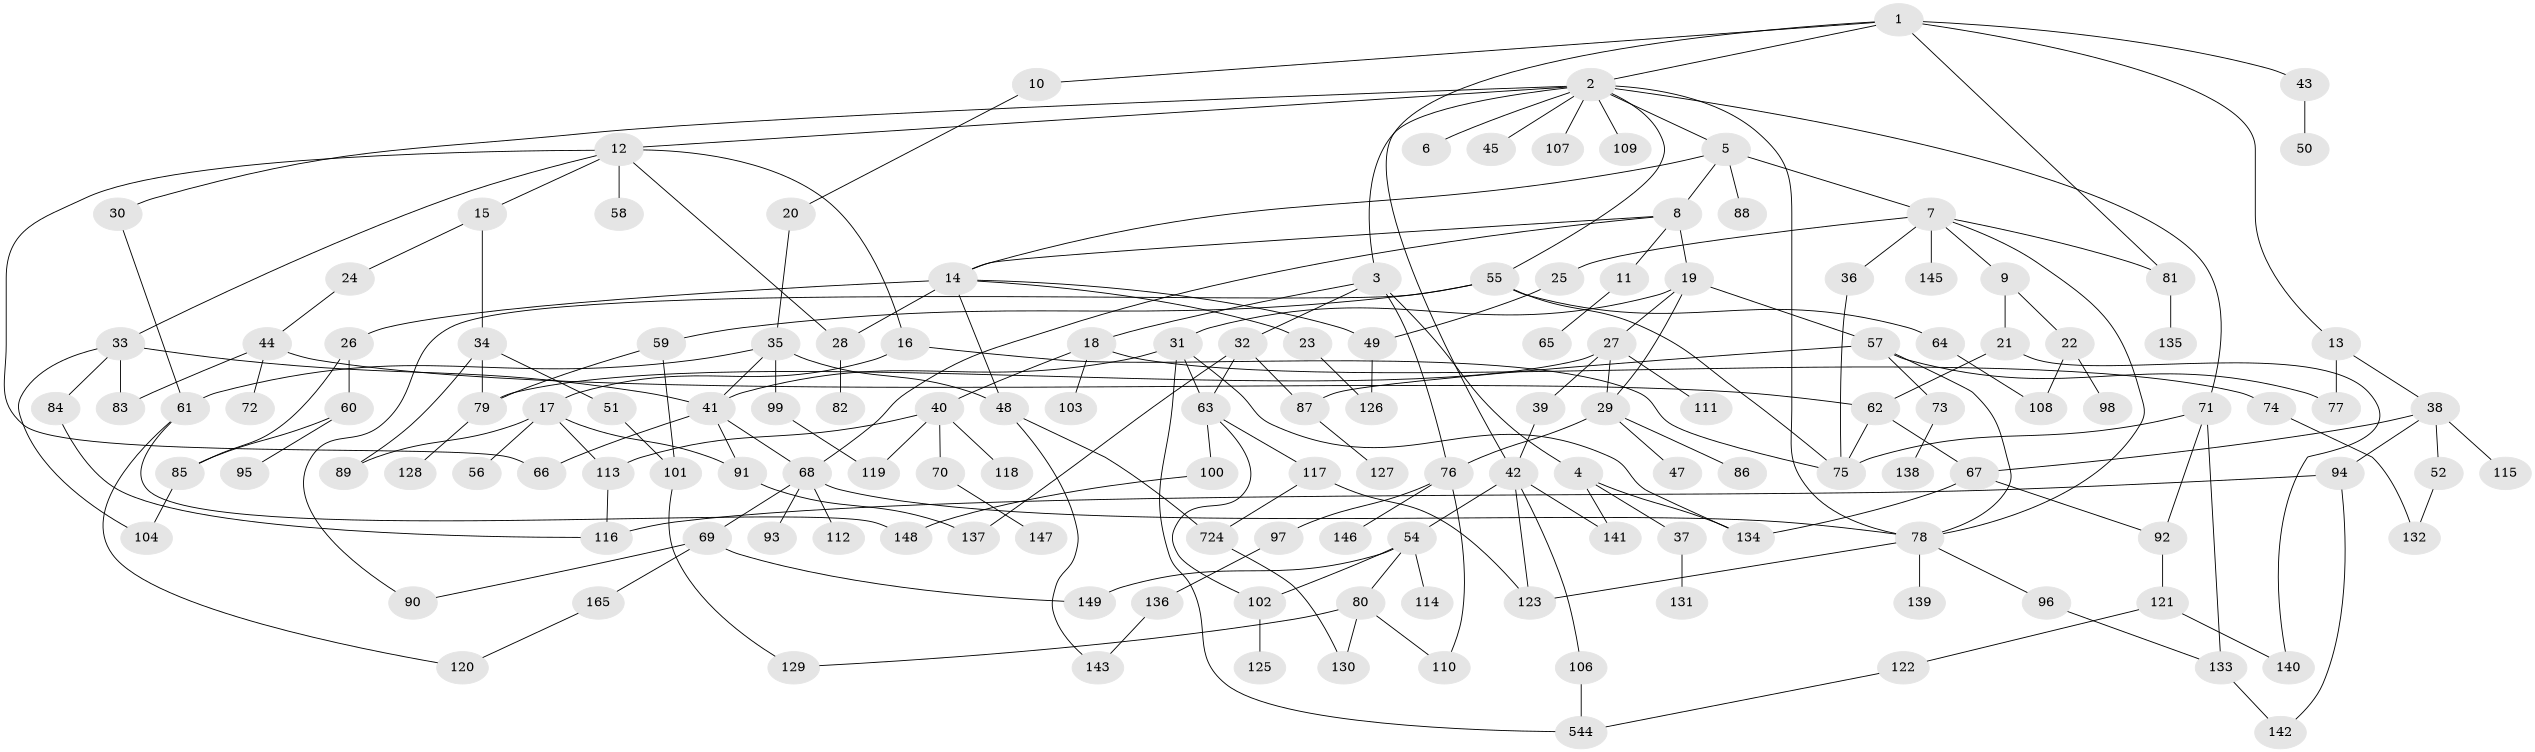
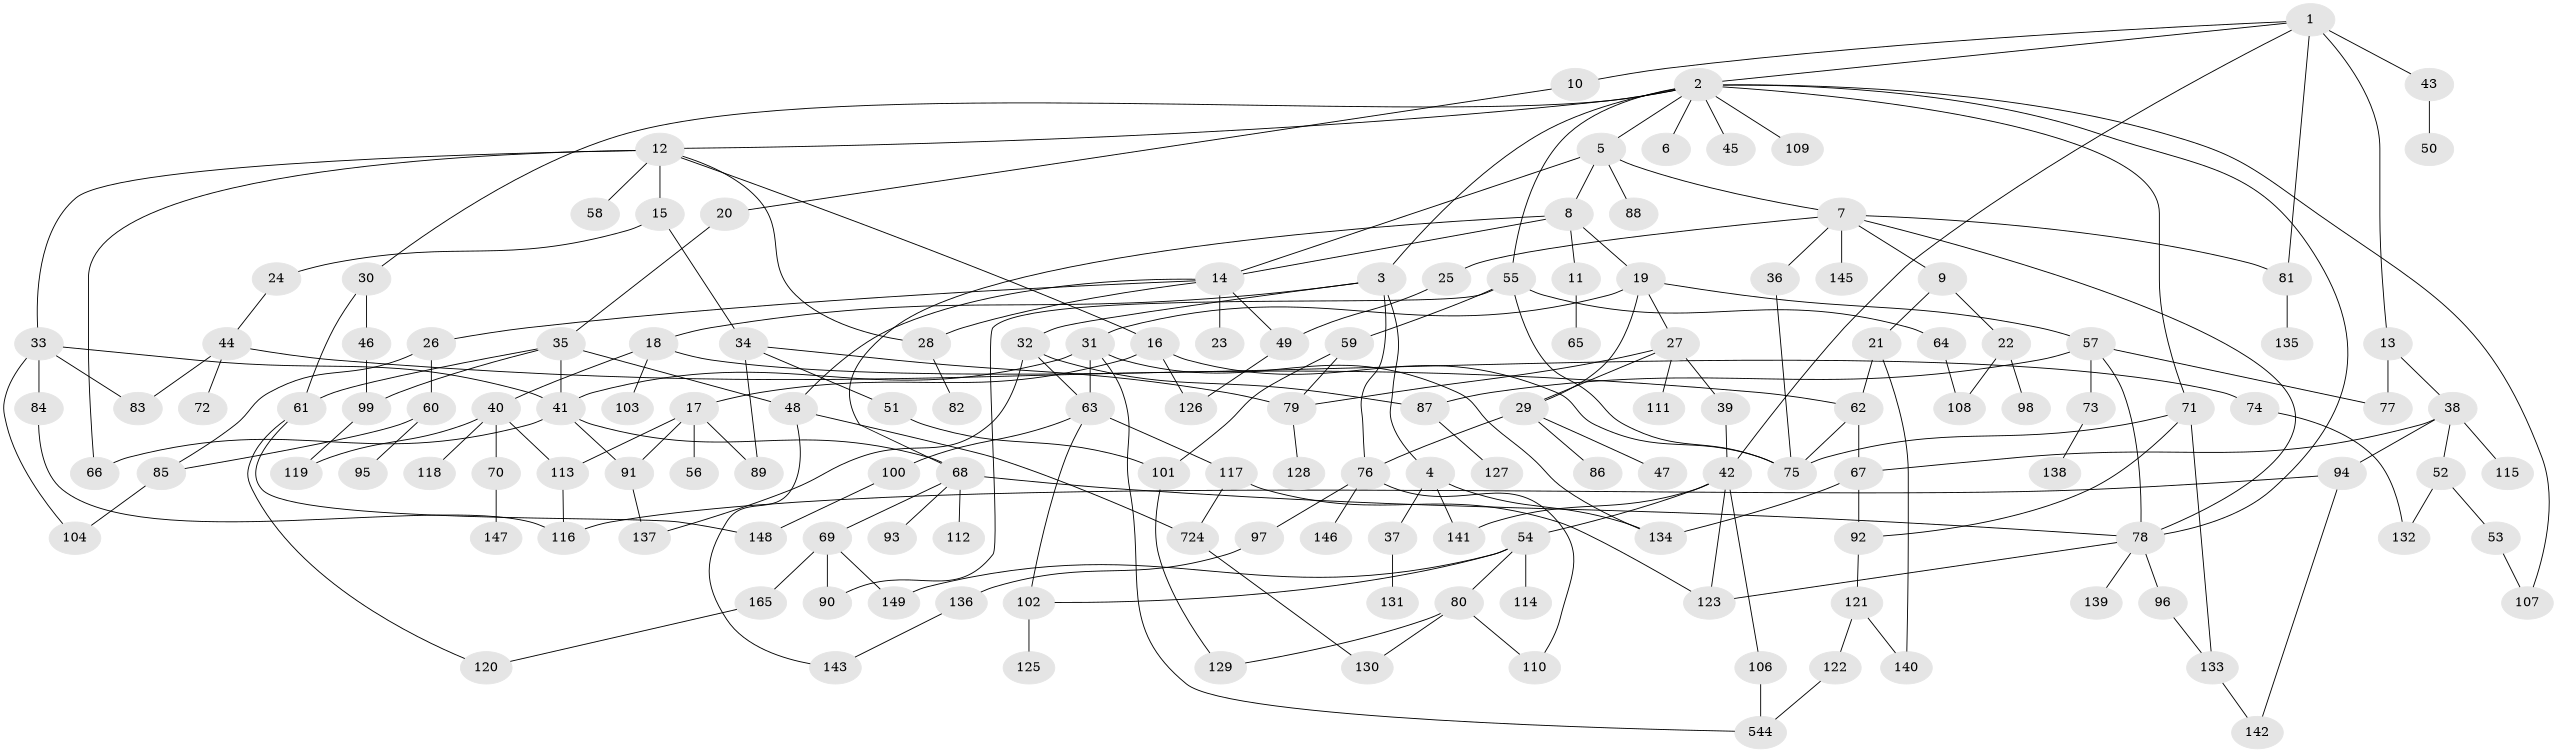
none -> (367, 344)
(1340, 376) -> (1173, 376)
none -> (2496, 538)
